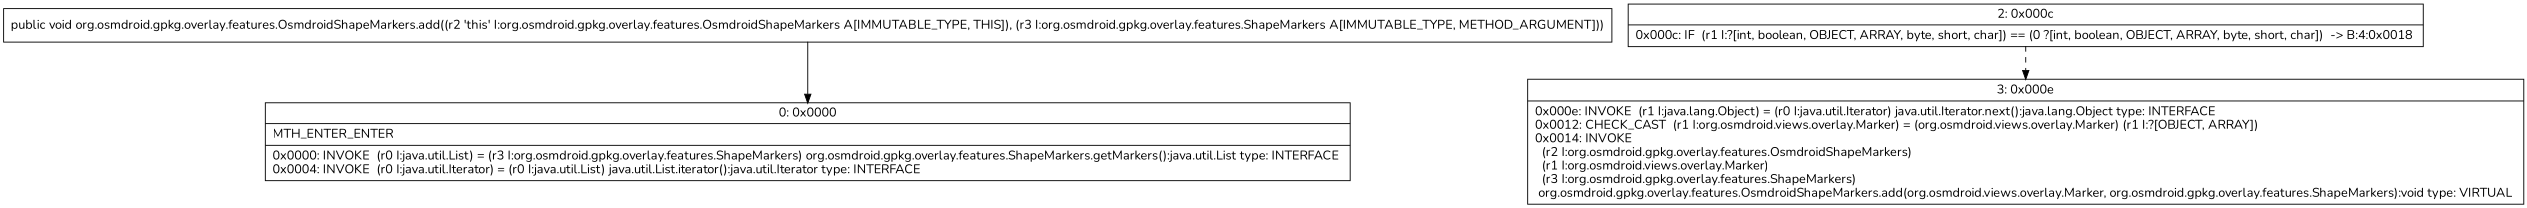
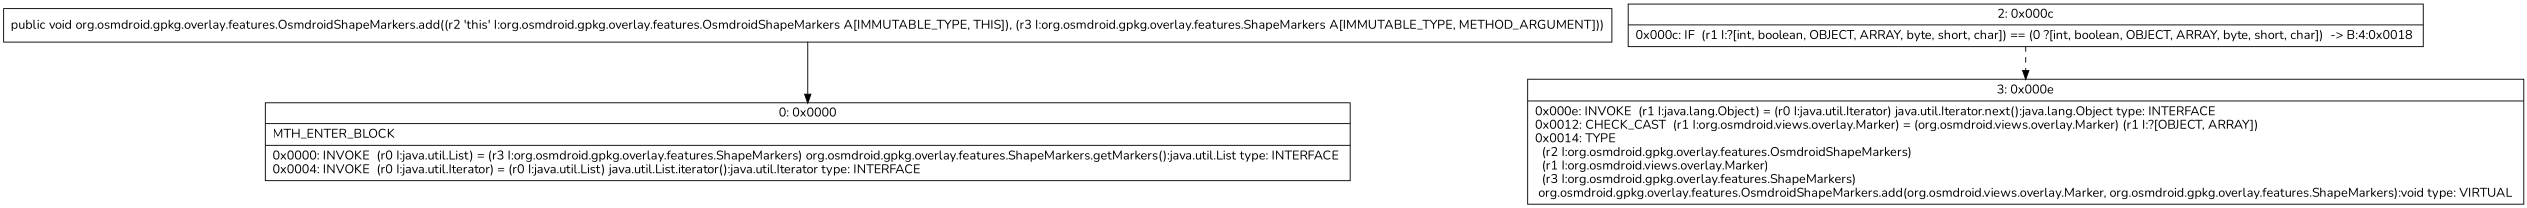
(333, 134) -> (334, 134)
(1587, 139) -> (1579, 139)
